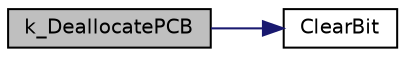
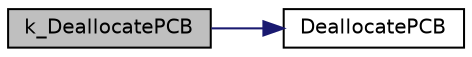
(340, 28) -> (374, 28)
